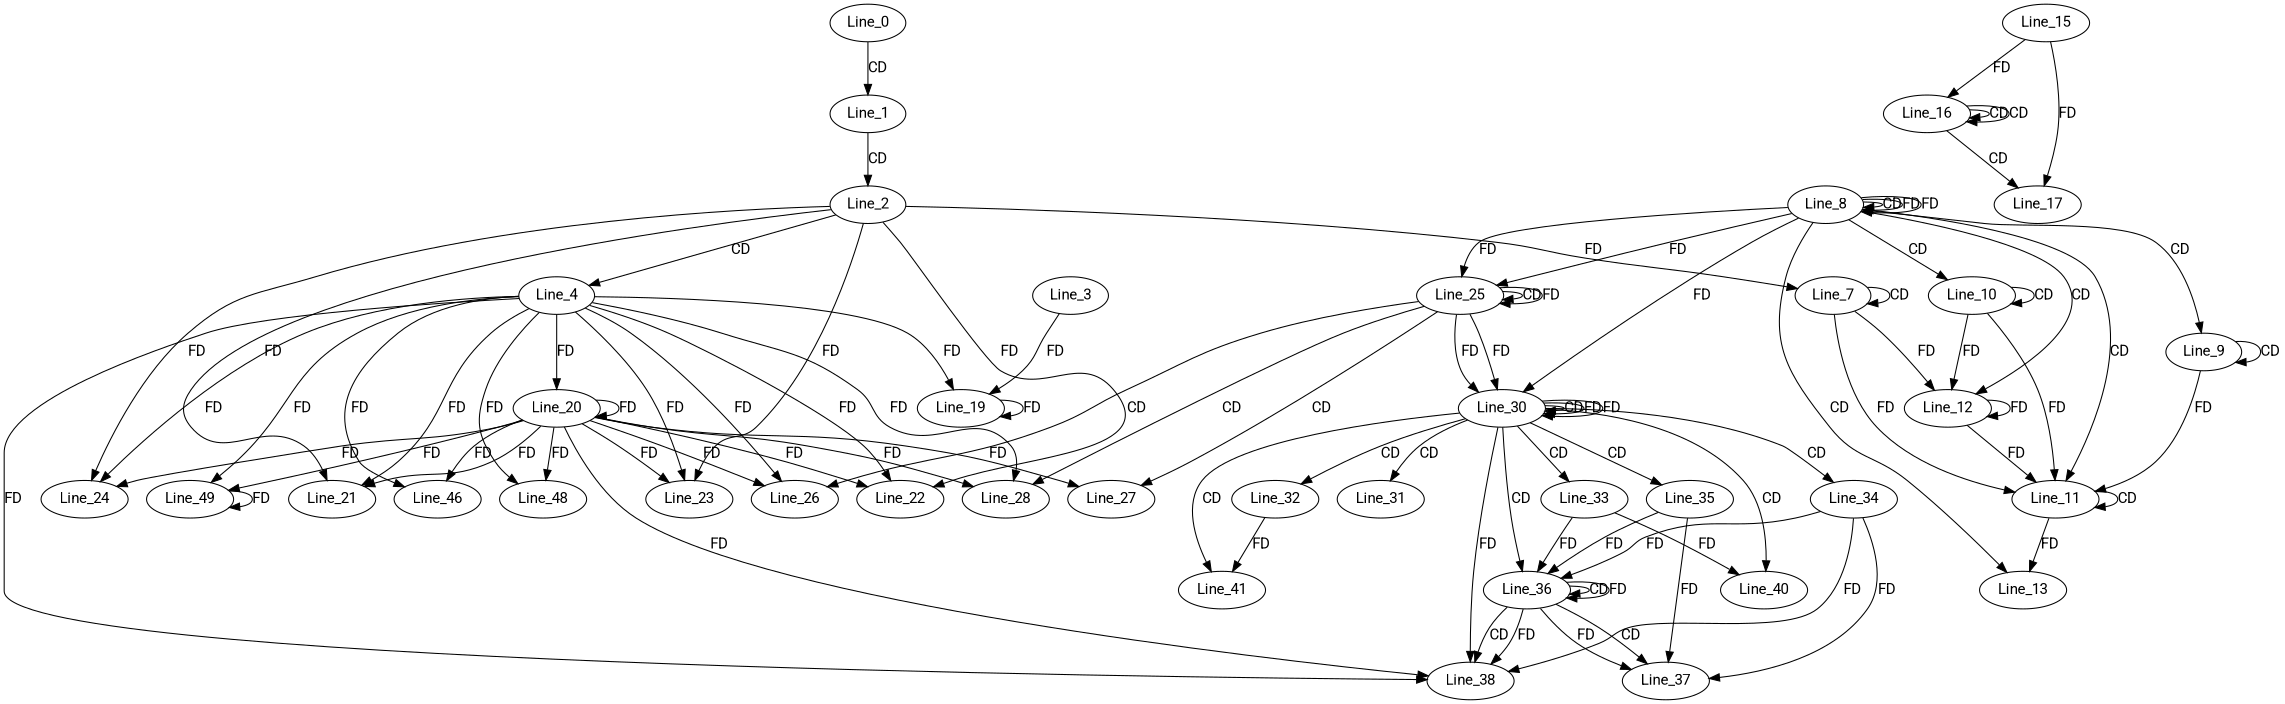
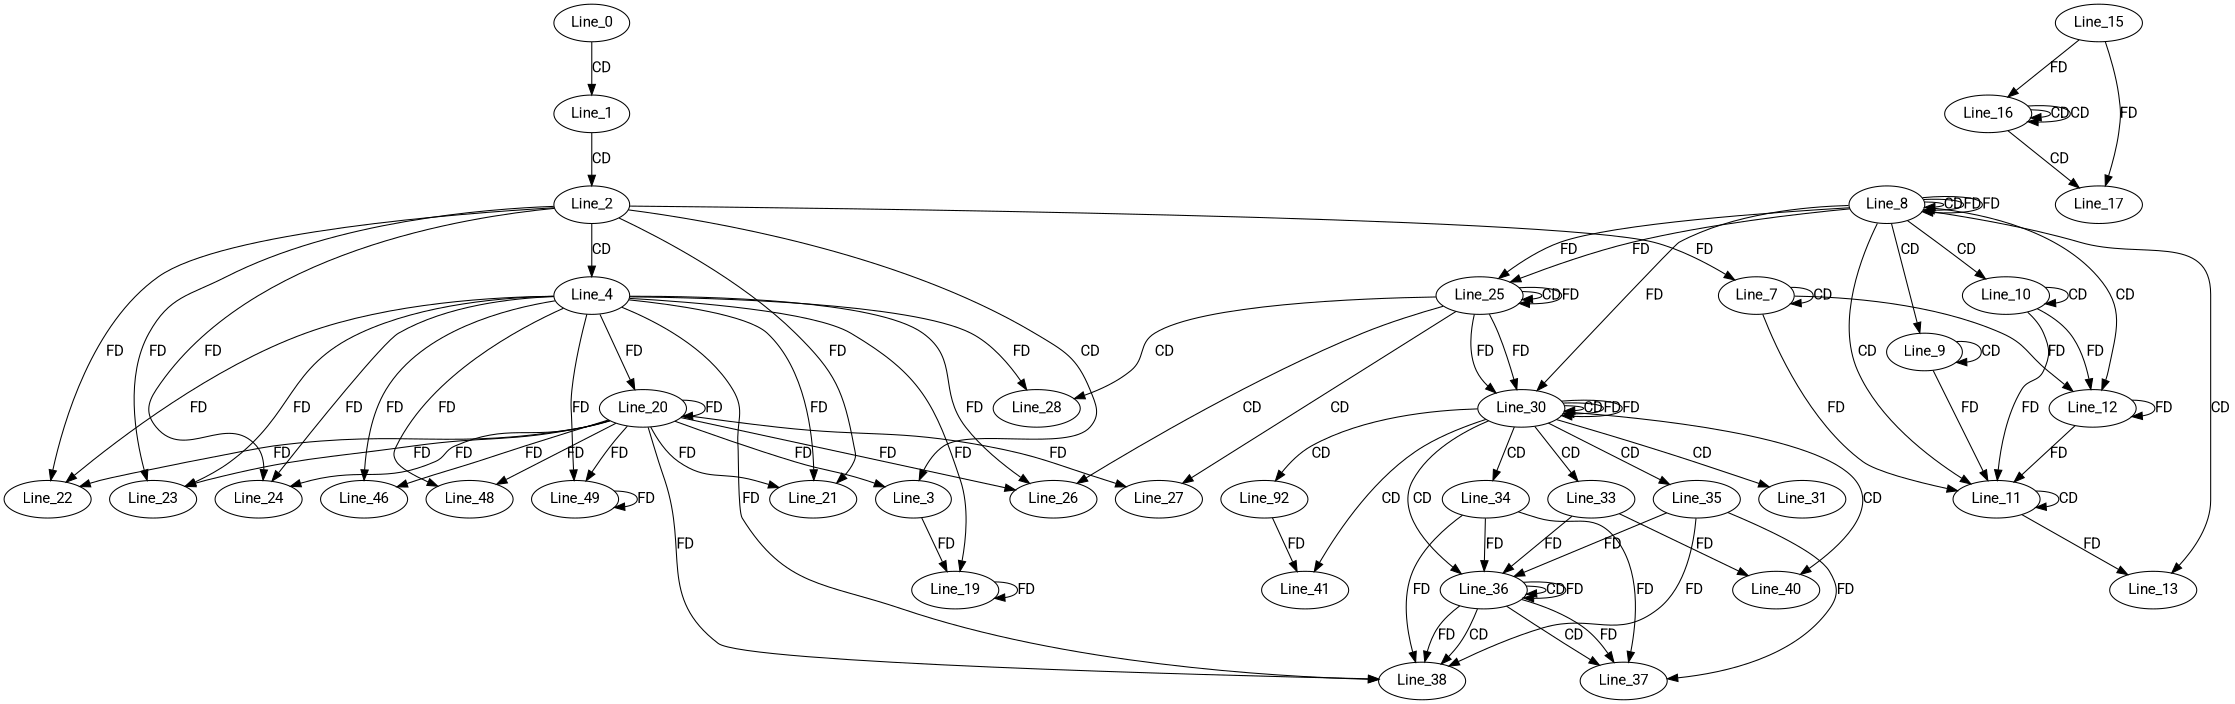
none -> (980, 304)
(790, 443) -> (774, 455)
(1275, 499) -> (1264, 499)
(1478, 539) -> (1607, 625)
